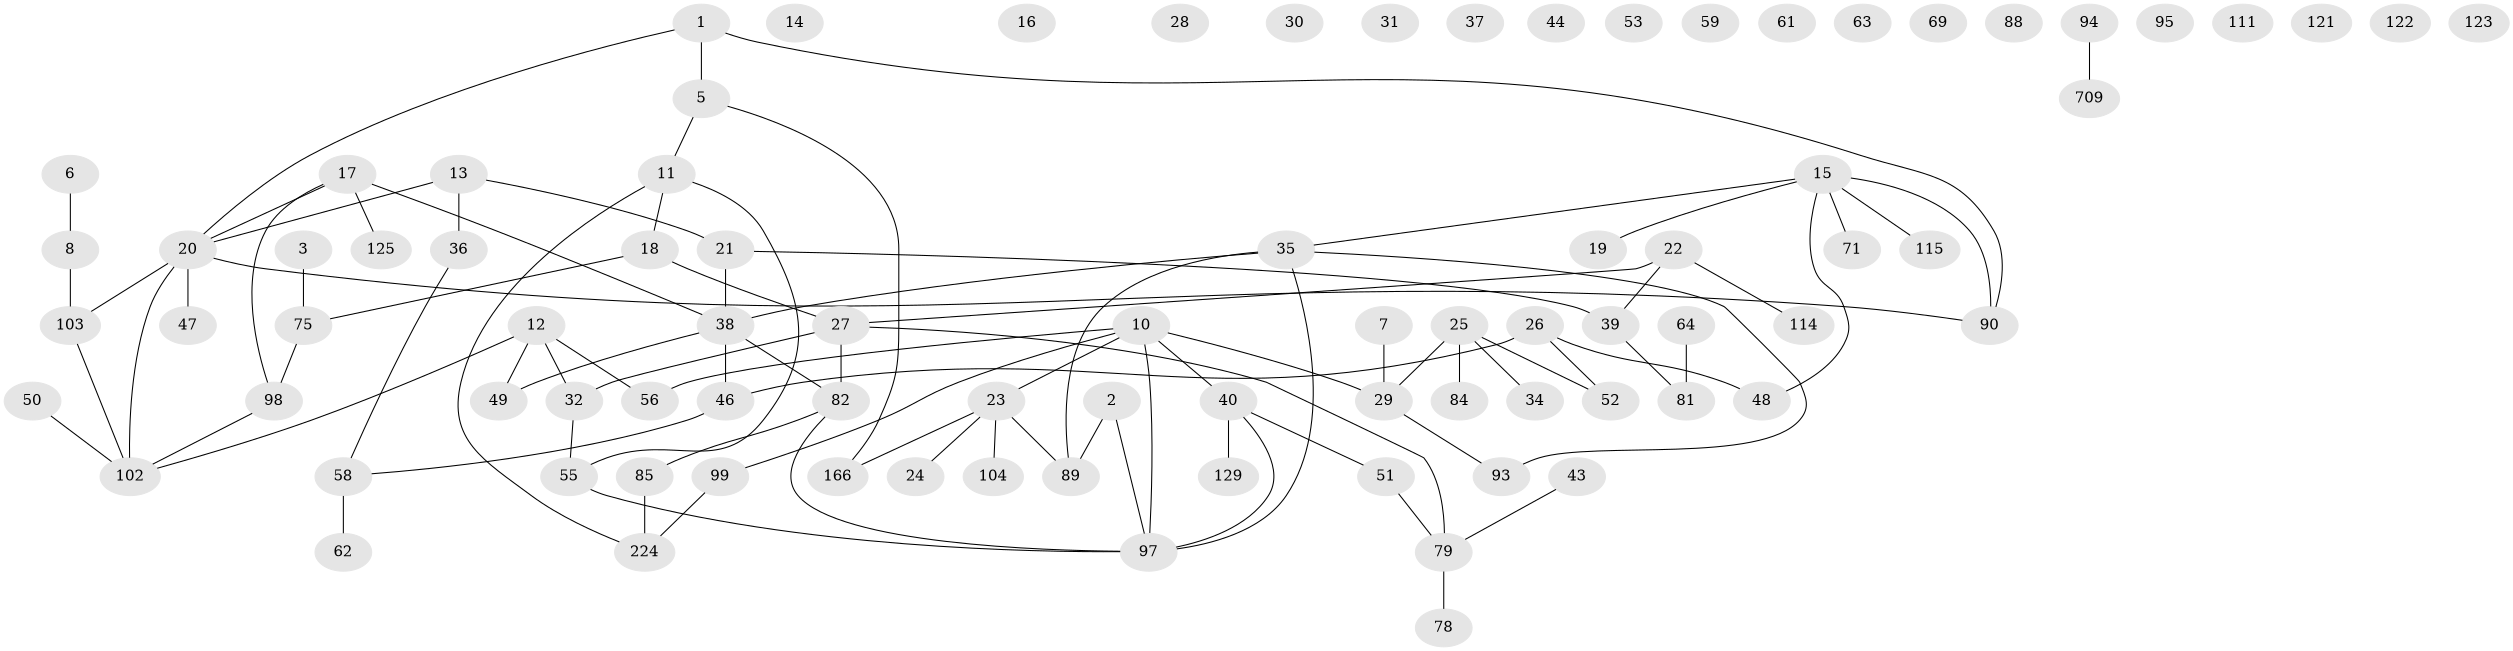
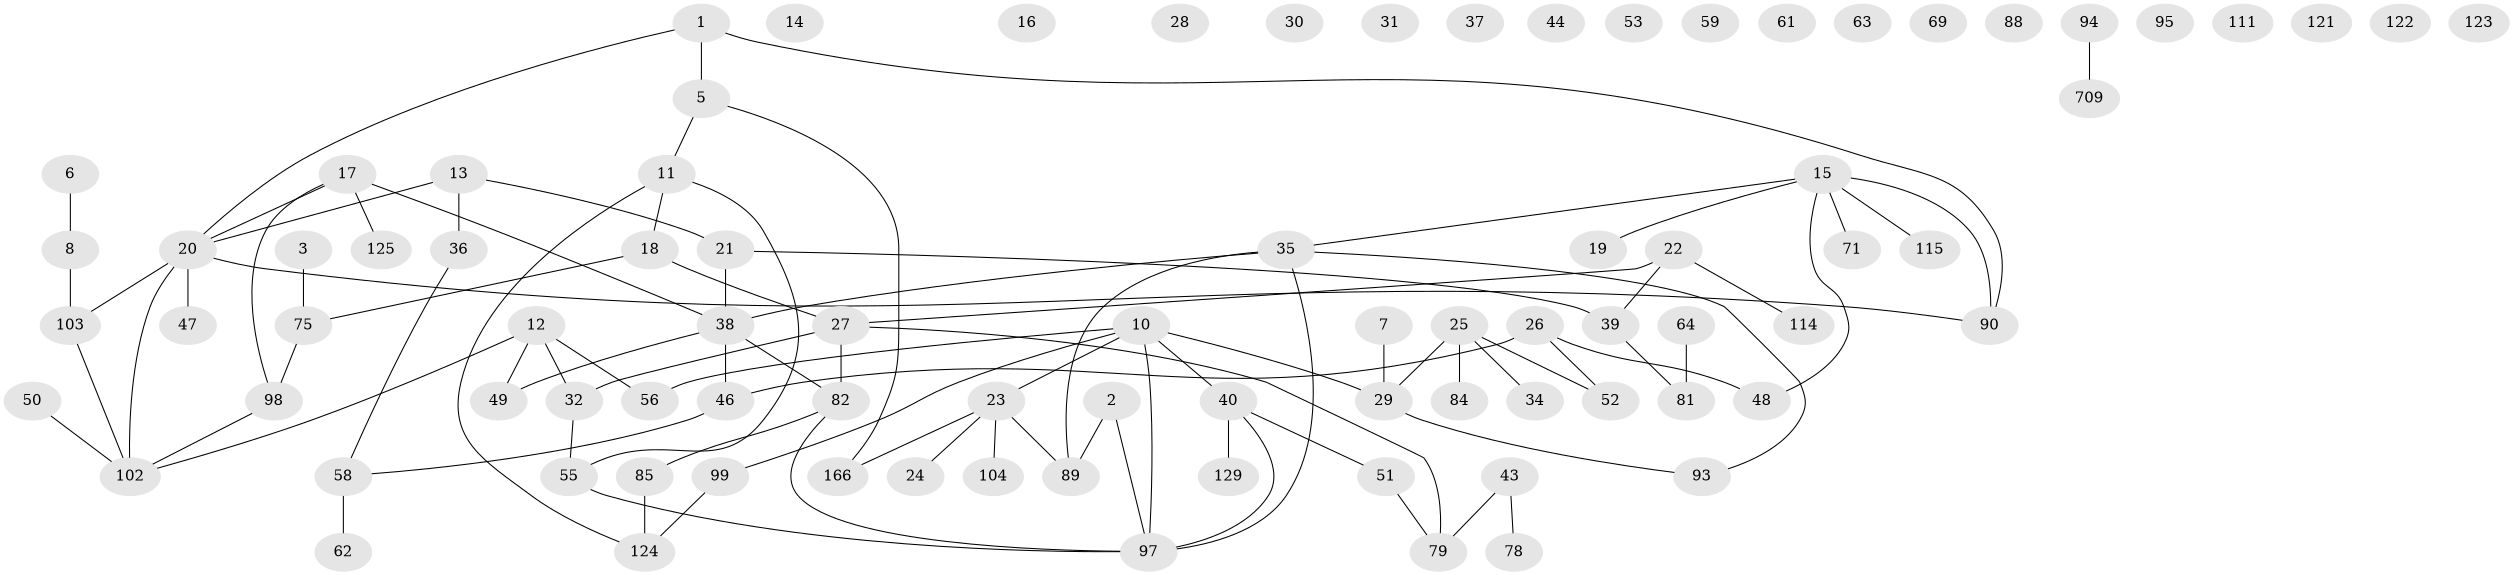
(645, 552) -> (645, 552)
(1444, 590) -> (1512, 515)
